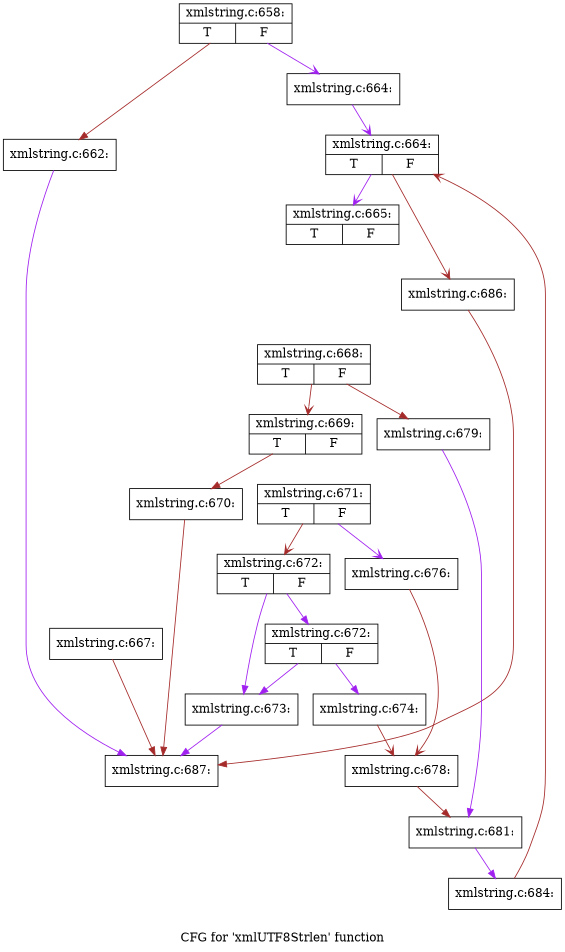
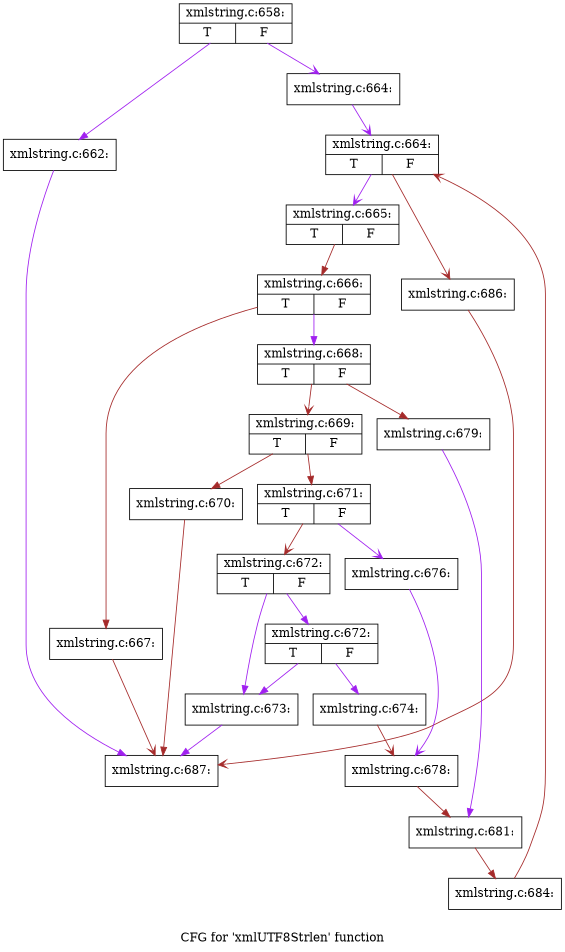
(148, 89) -> (148, 89)
none -> (314, 295)
none -> (309, 465)
(513, 639) -> (513, 639)
(436, 669) -> (436, 669)
(132, 703) -> (132, 703)
(483, 860) -> (483, 860)
